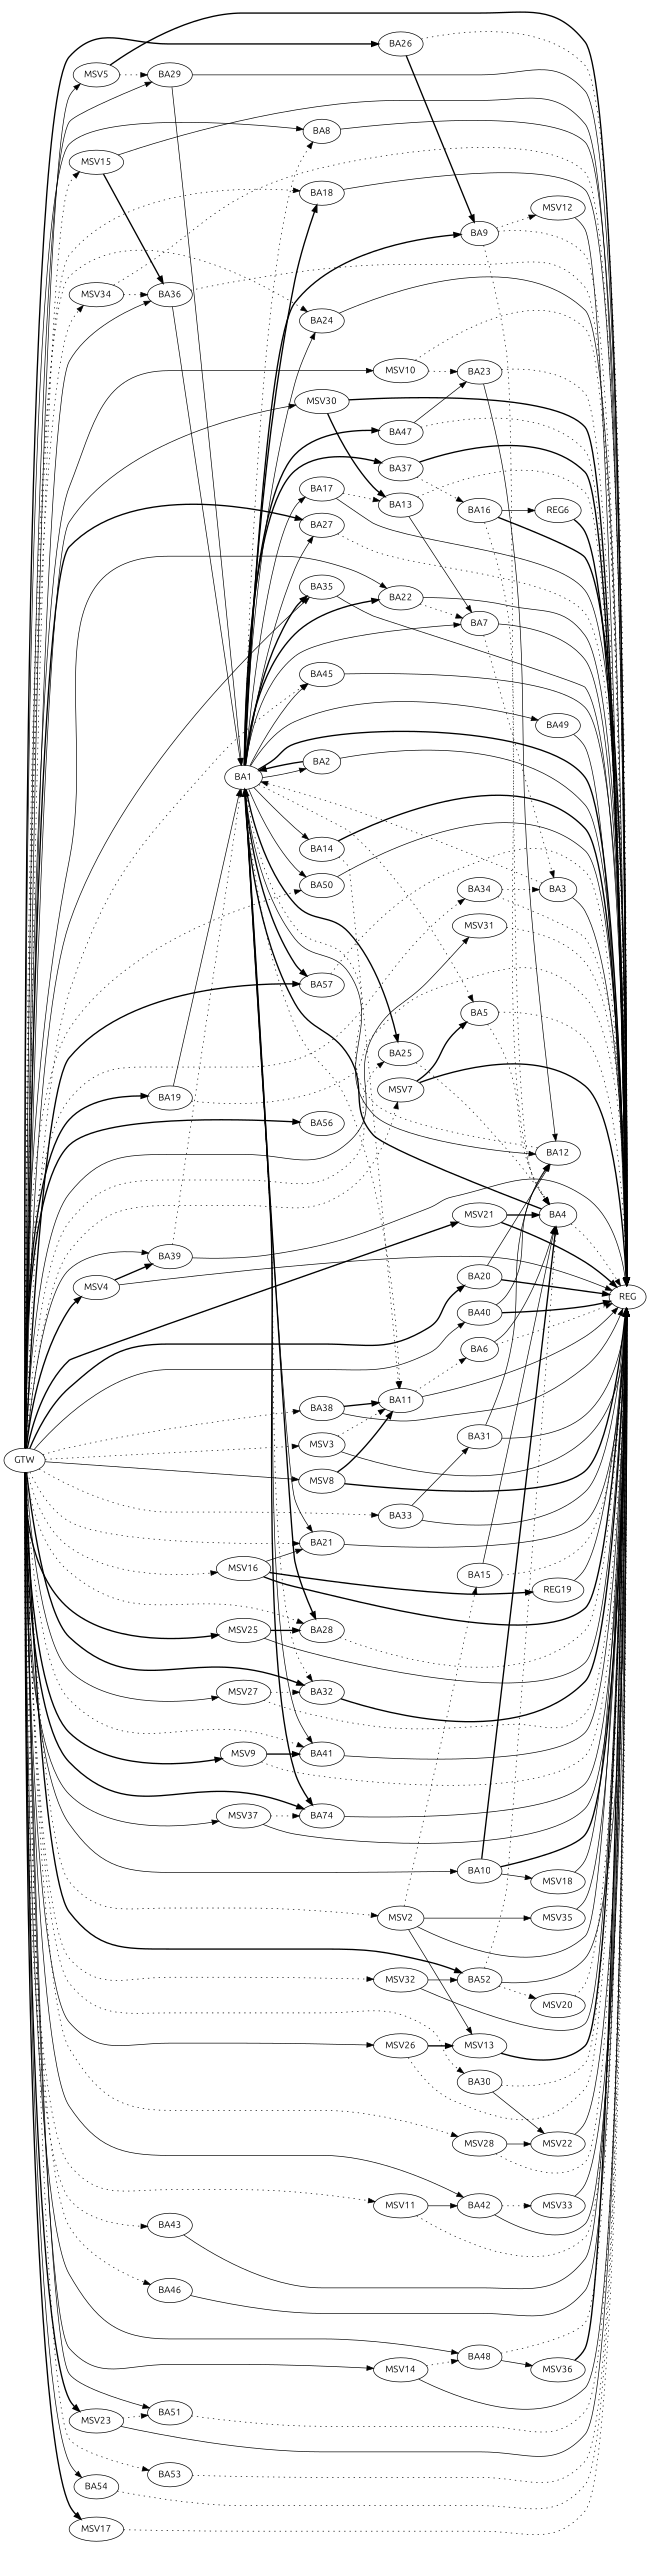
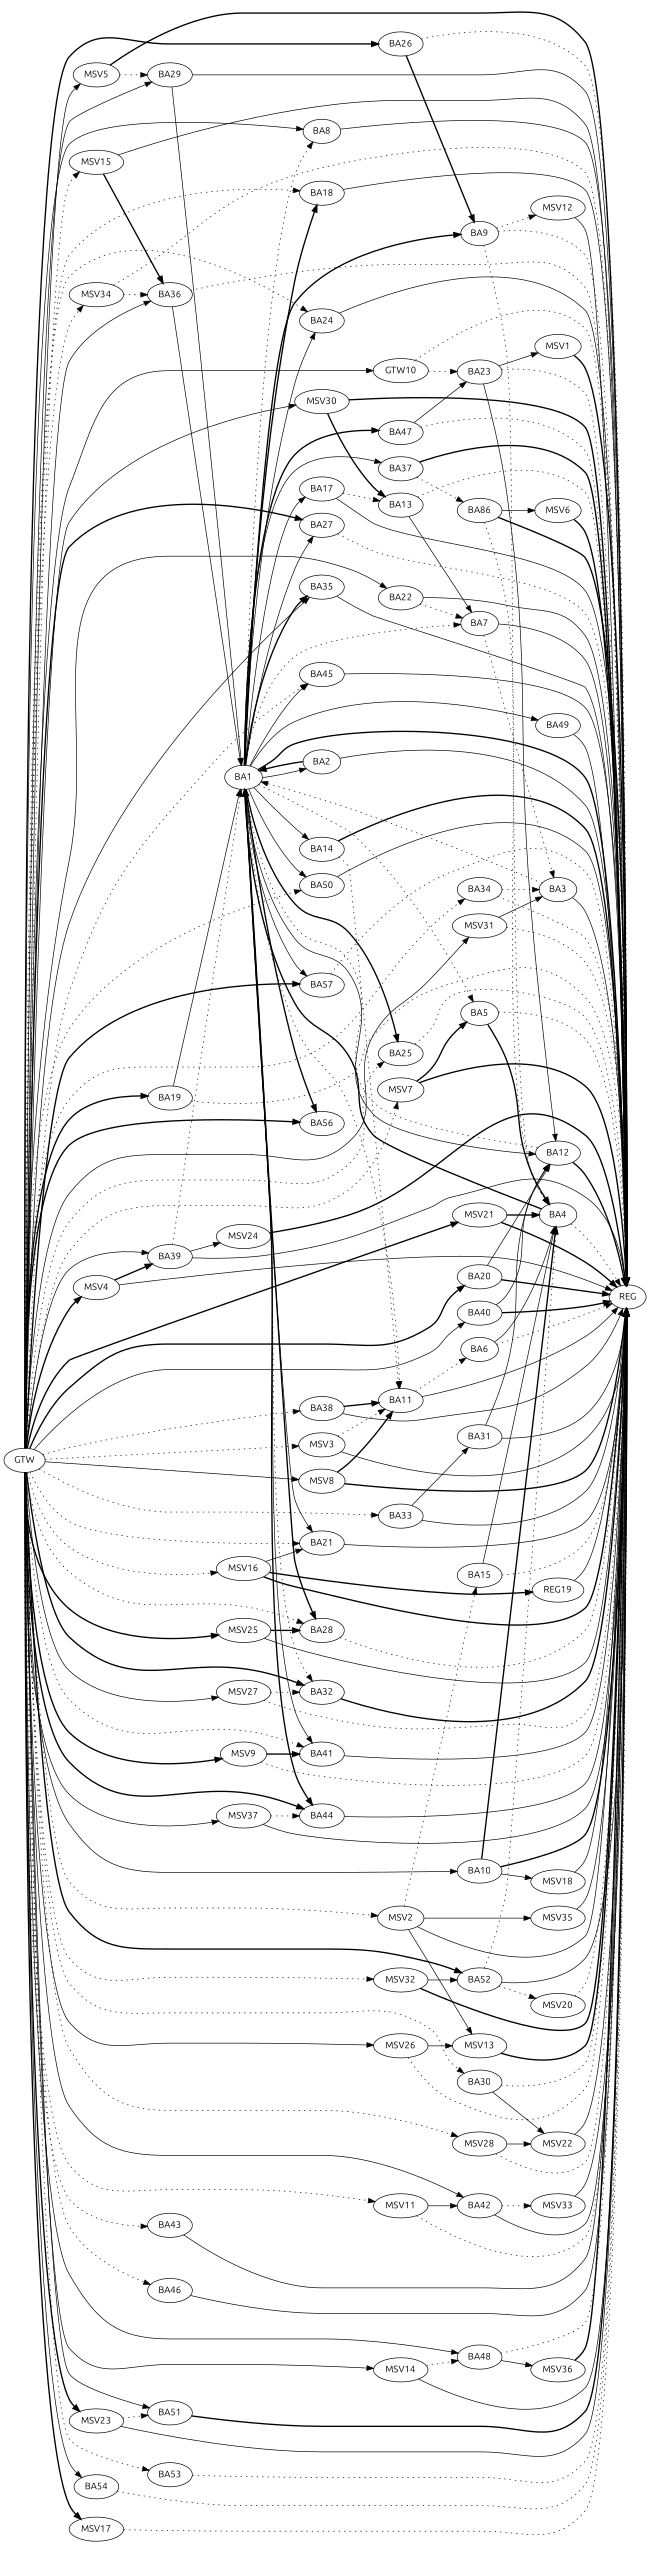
none -> (558, 346)
(401, 371) -> (401, 371)
(282, 490) -> (282, 490)
(480, 510) -> (480, 510)
(558, 510) -> (558, 510)
(313, 647) -> (313, 647)
(277, 657) -> (285, 1013)
(261, 884) -> (269, 908)
none -> (508, 913)
(513, 1079) -> (513, 1079)
(486, 1126) -> (599, 1046)
none -> (603, 1207)
none -> (244, 1236)
(612, 1757) -> (612, 1757)
(322, 1816) -> (322, 1816)
(437, 2046) -> (437, 2046)
(588, 2400) -> (588, 2400)
